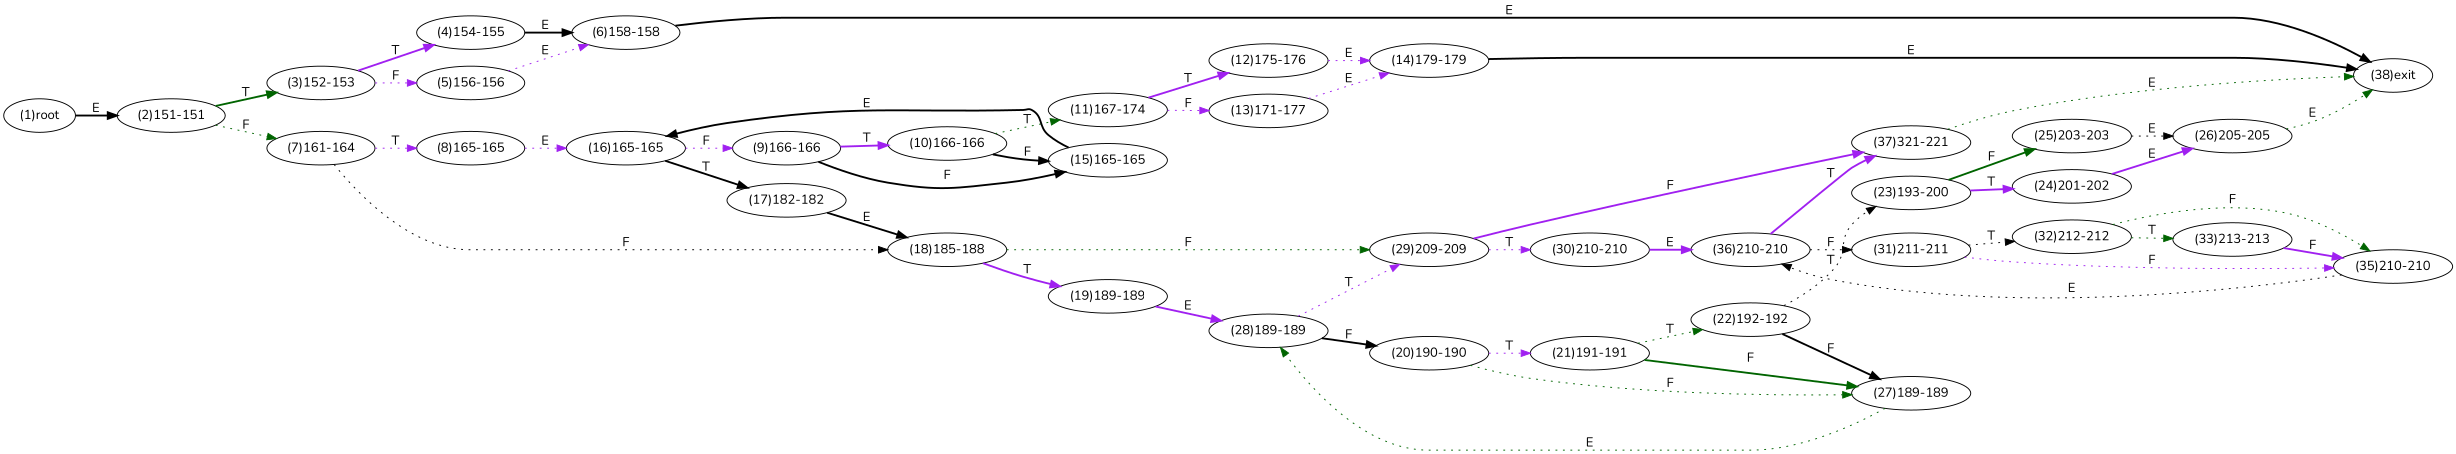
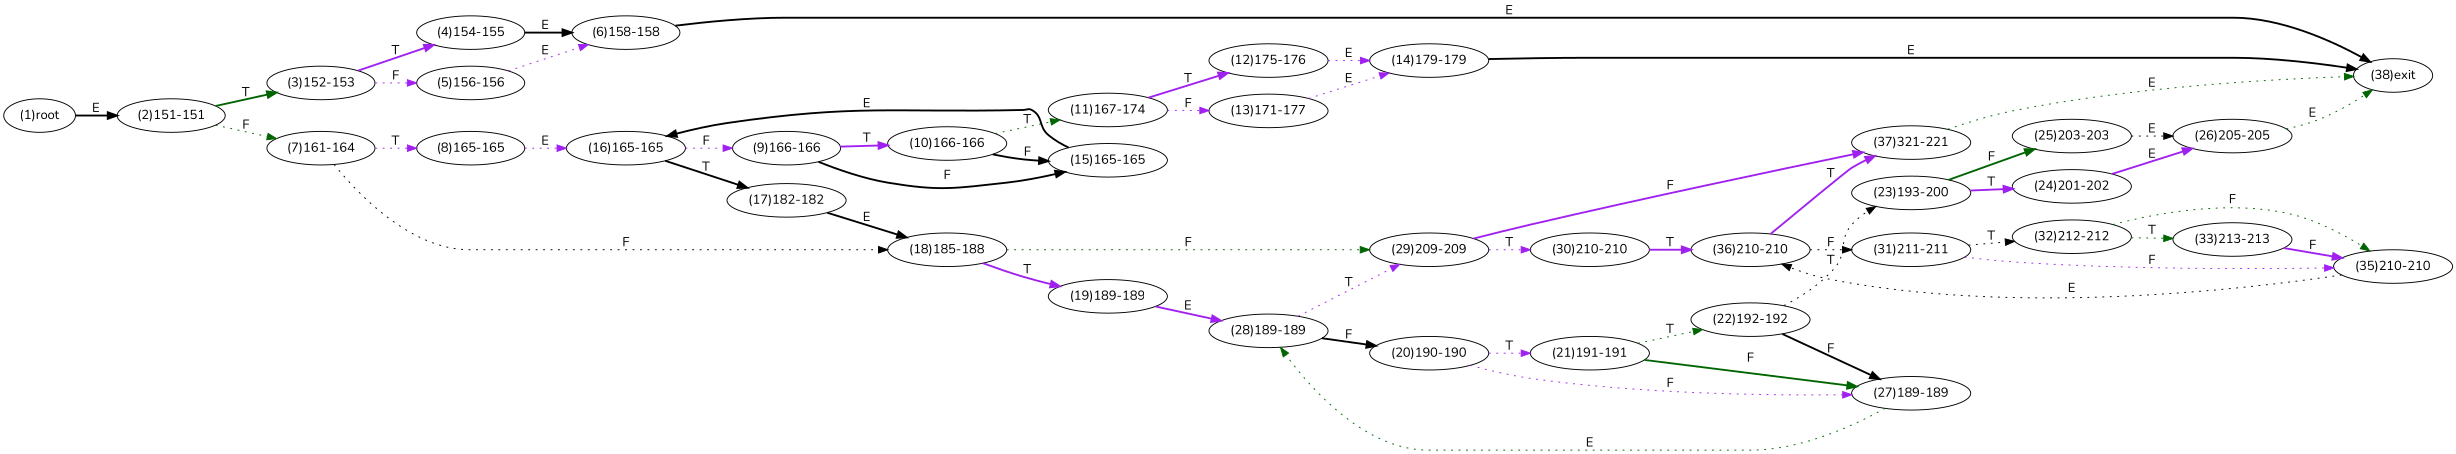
(1670, 243) -> (1670, 243)
(1656, 391) -> (1656, 391)
